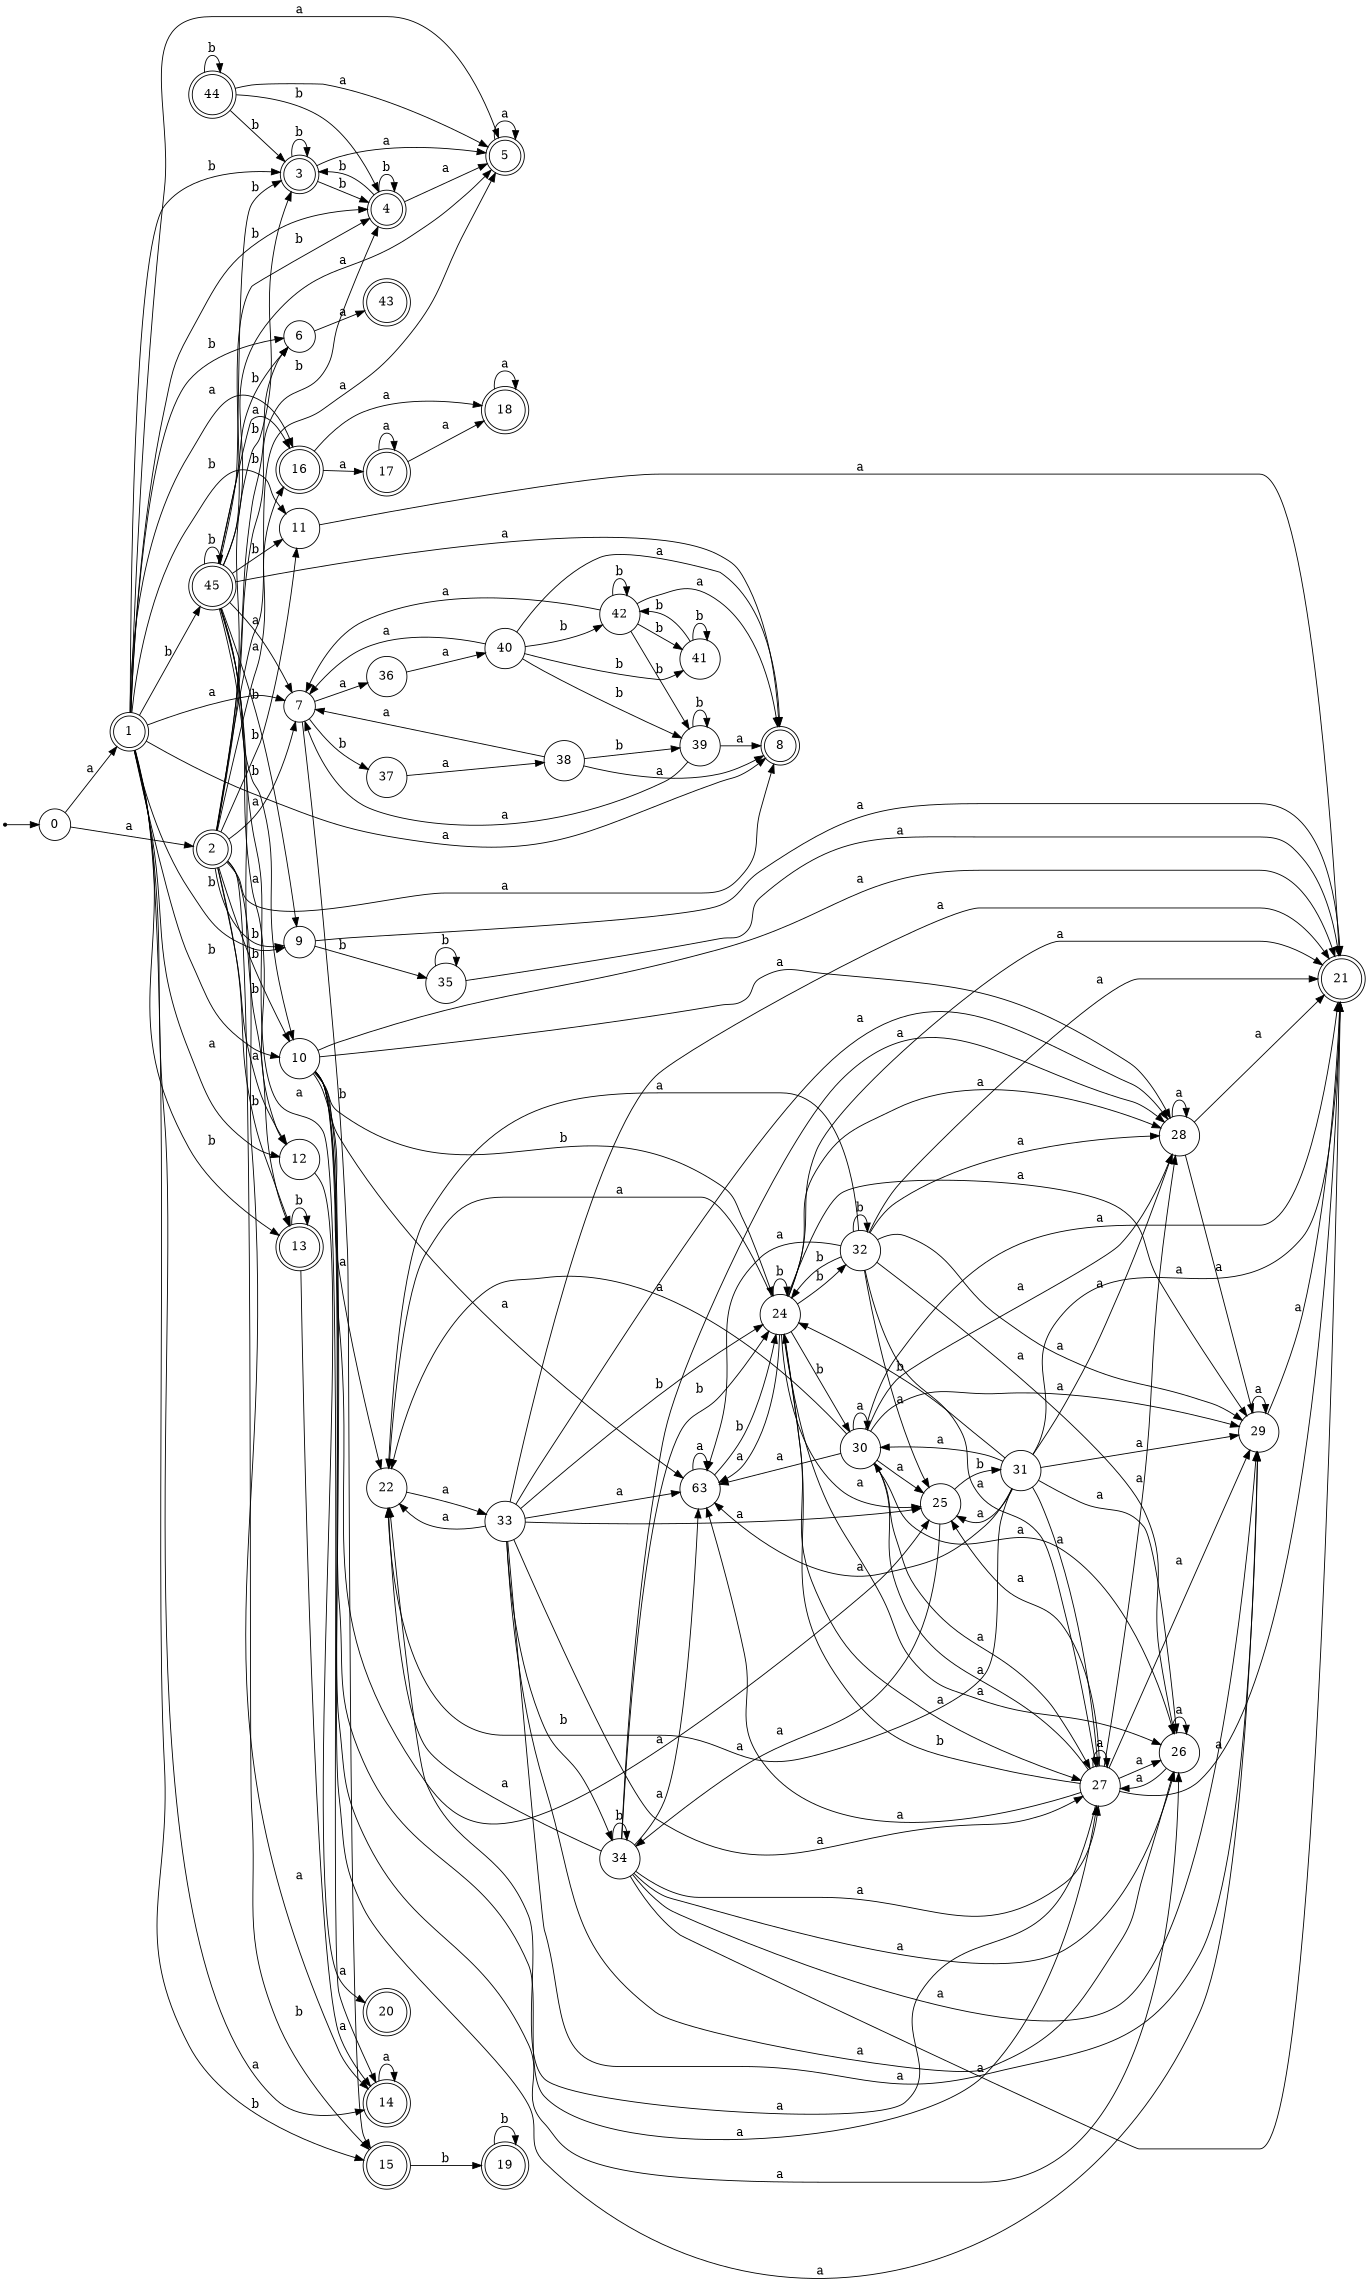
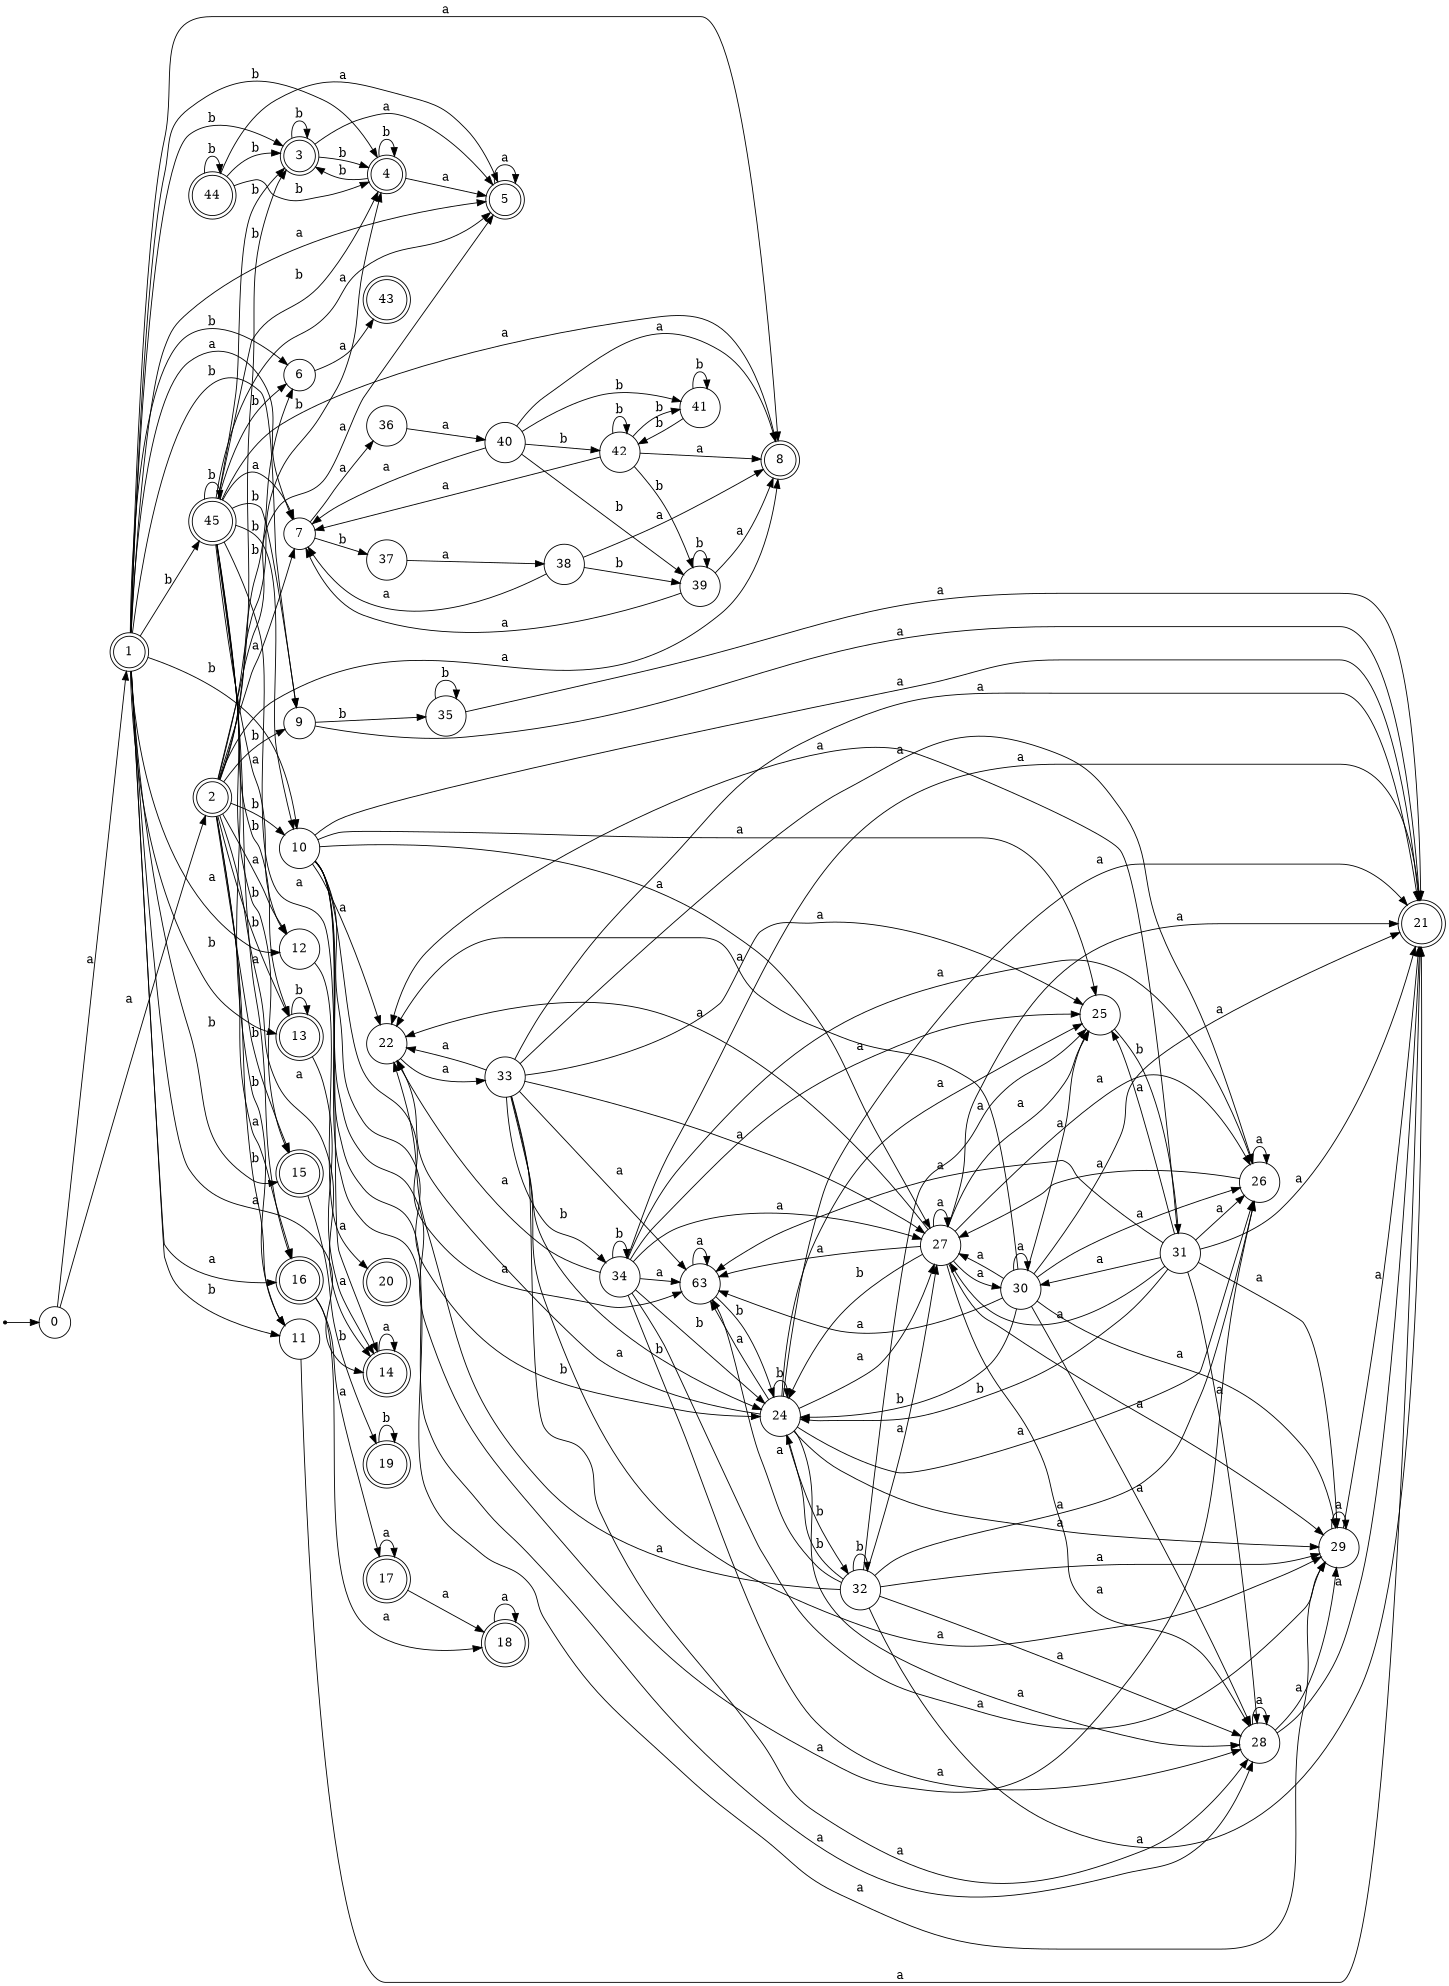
(818, 1378) -> (934, 1397)
(349, 1395) -> (254, 906)
(840, 1721) -> (821, 1082)
